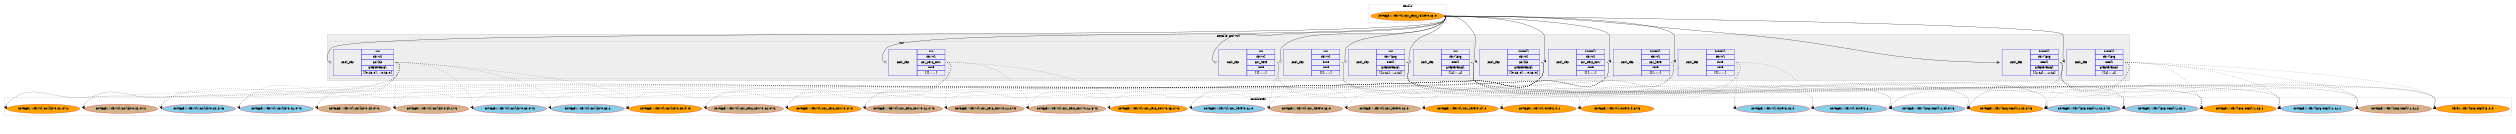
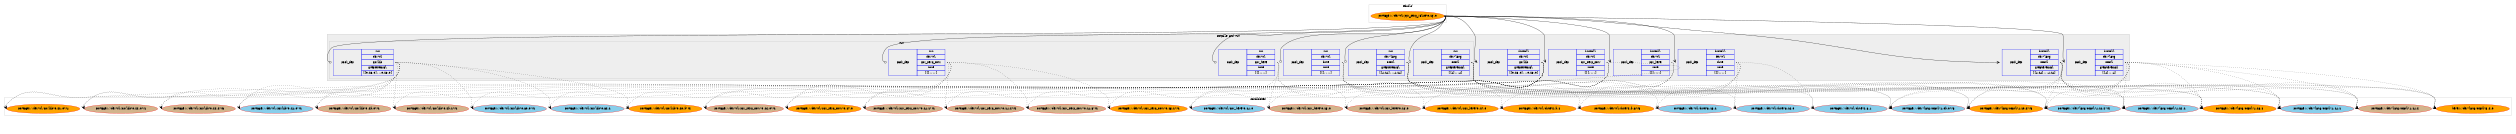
(199, 109) -> (199, 109)
none -> (1695, 109)
